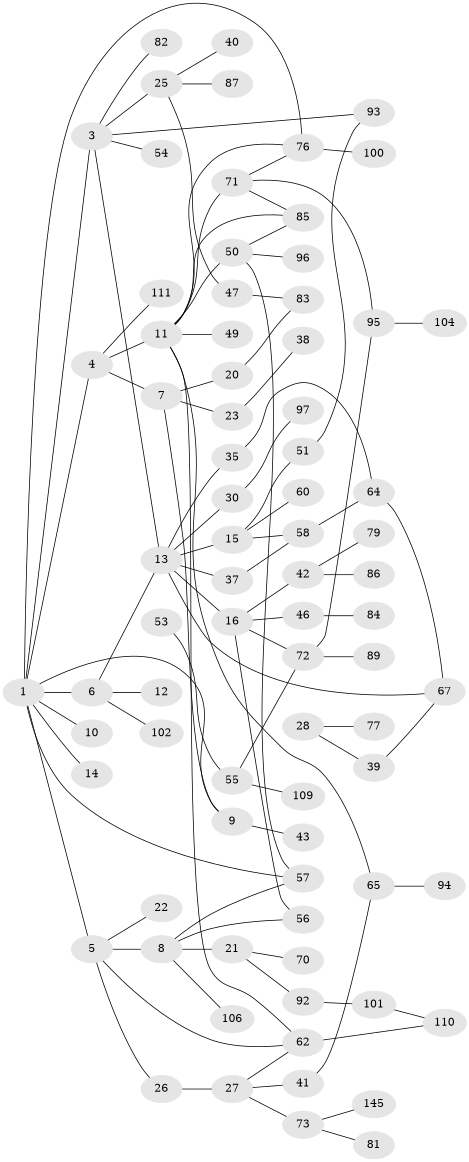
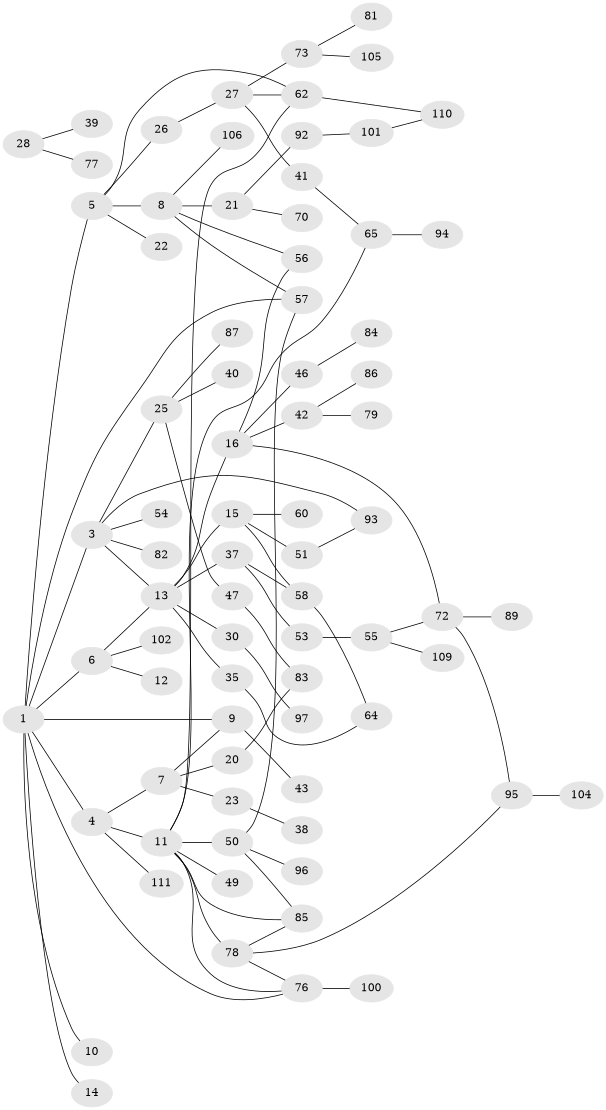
(232, 183) -> (232, 953)
none -> (268, 596)
(445, 692) -> none
(374, 1104) -> (371, 58)
